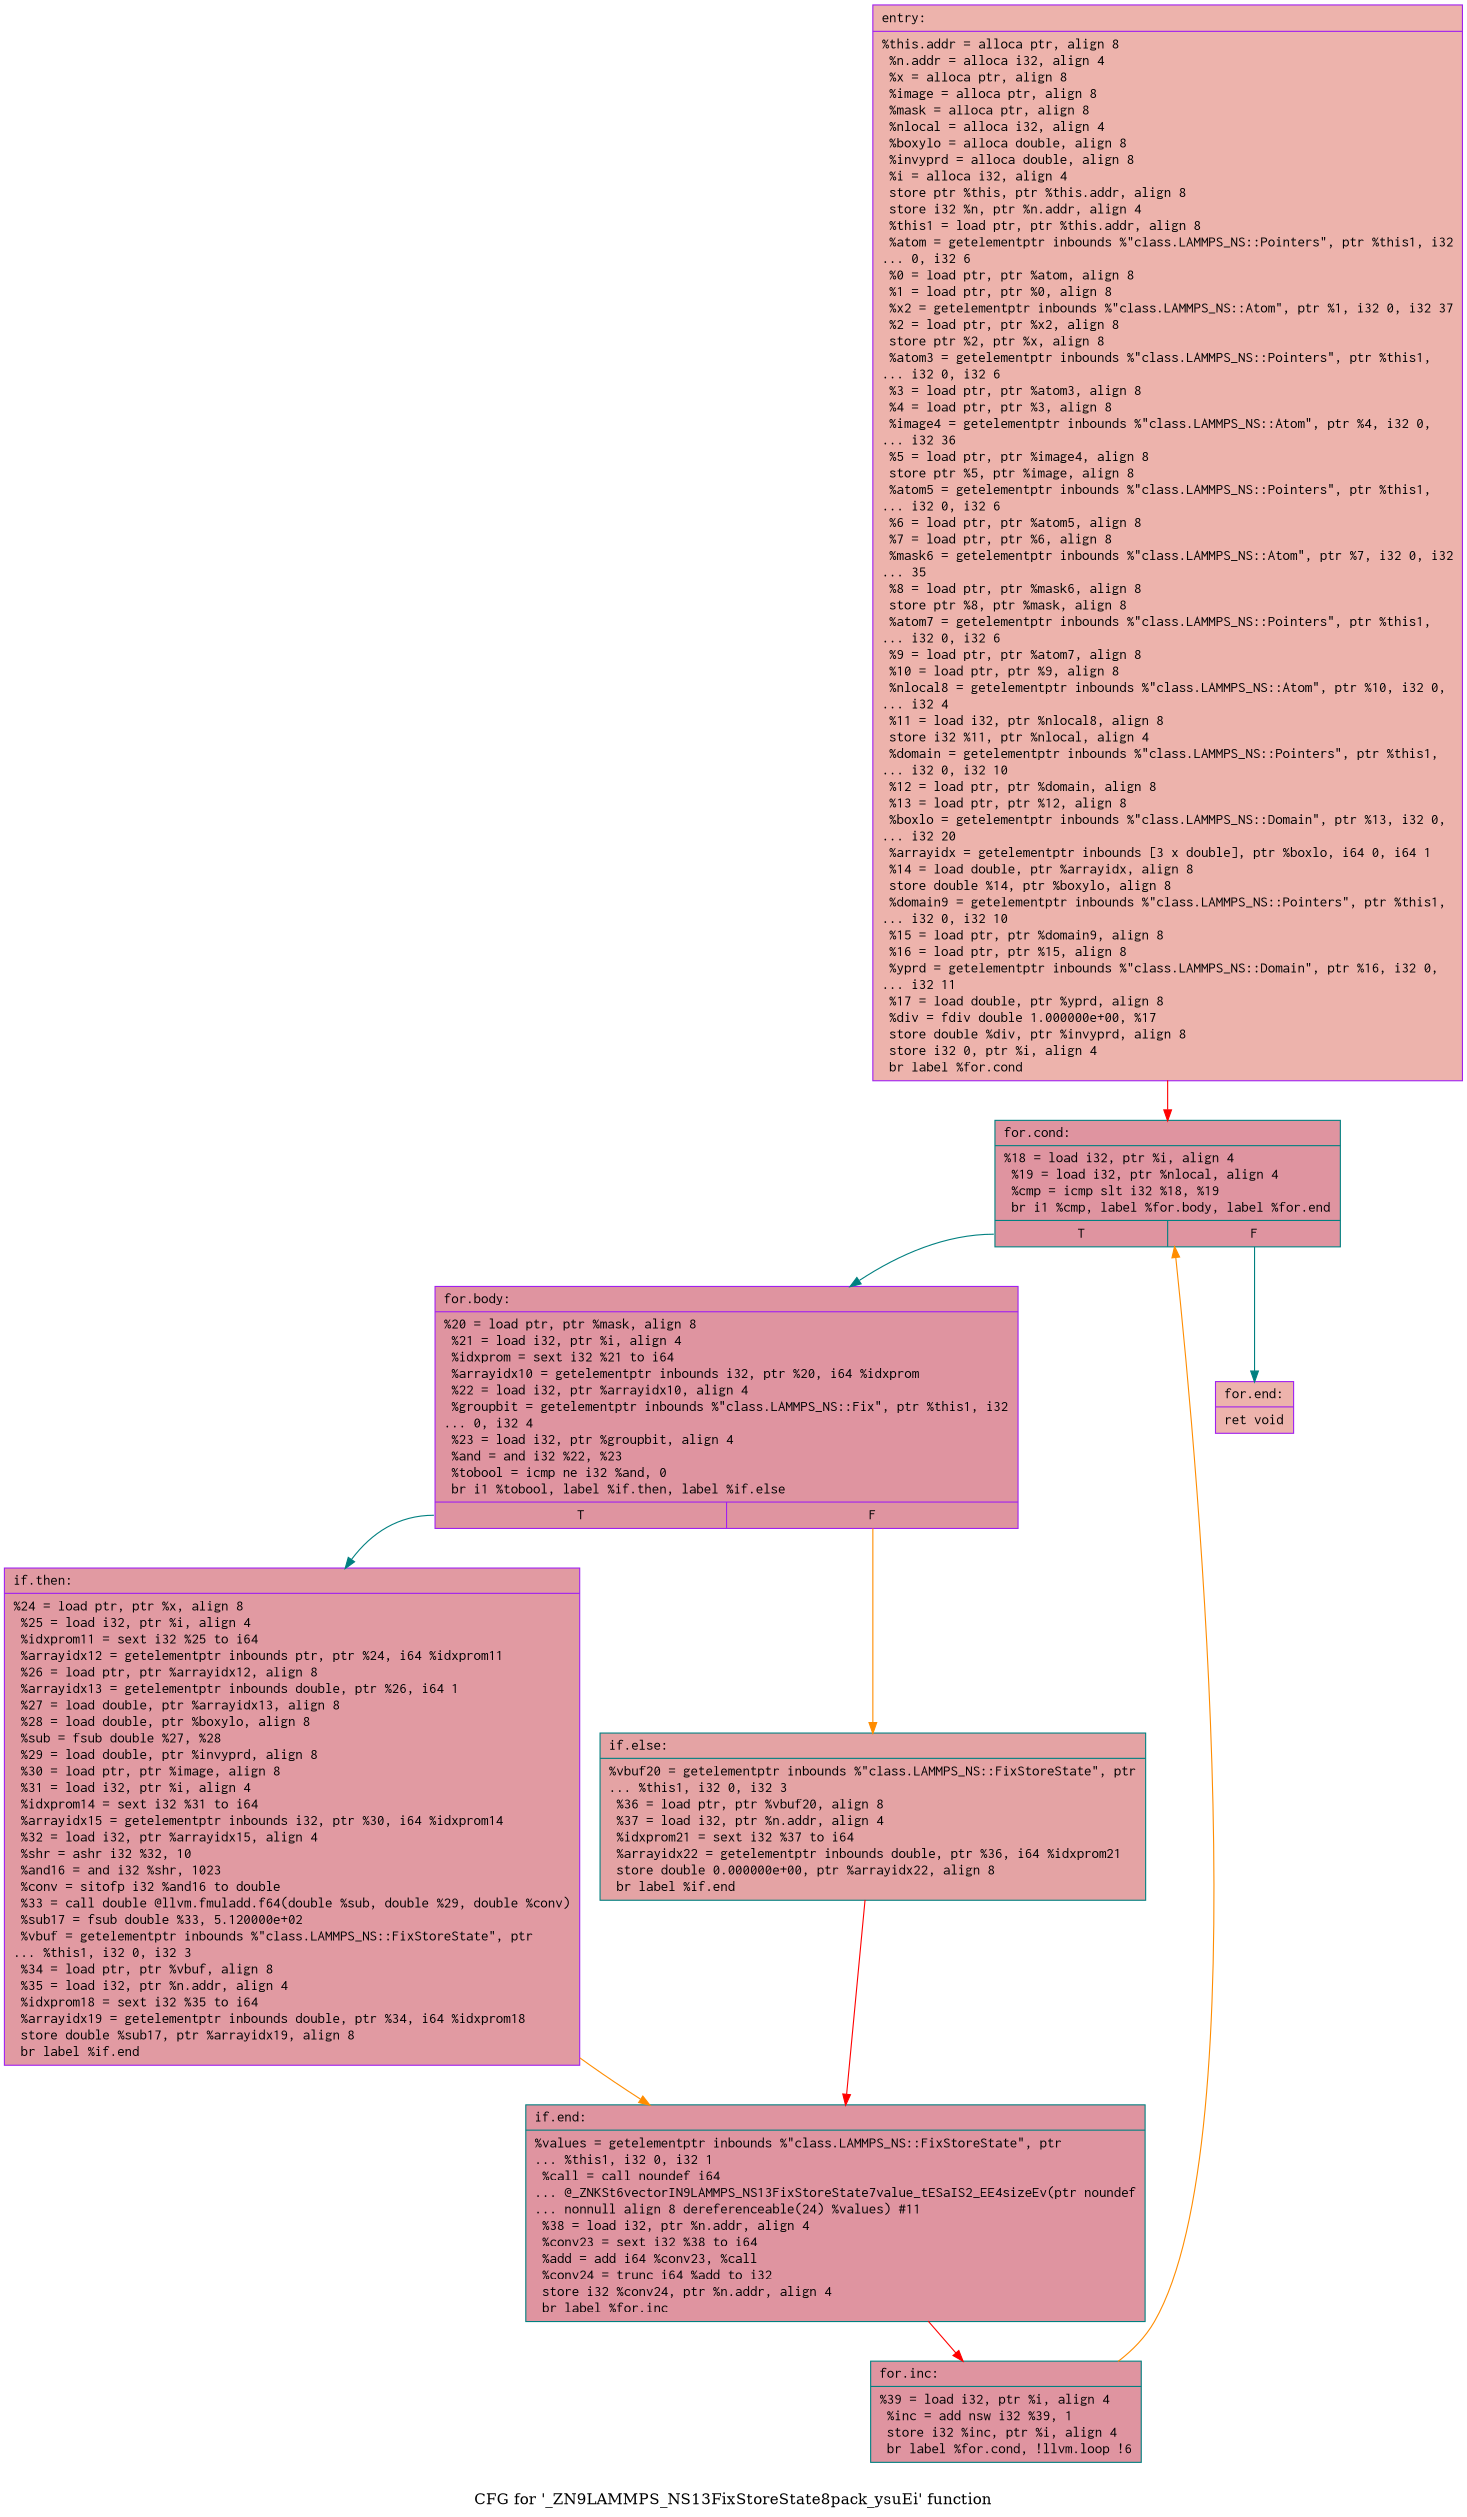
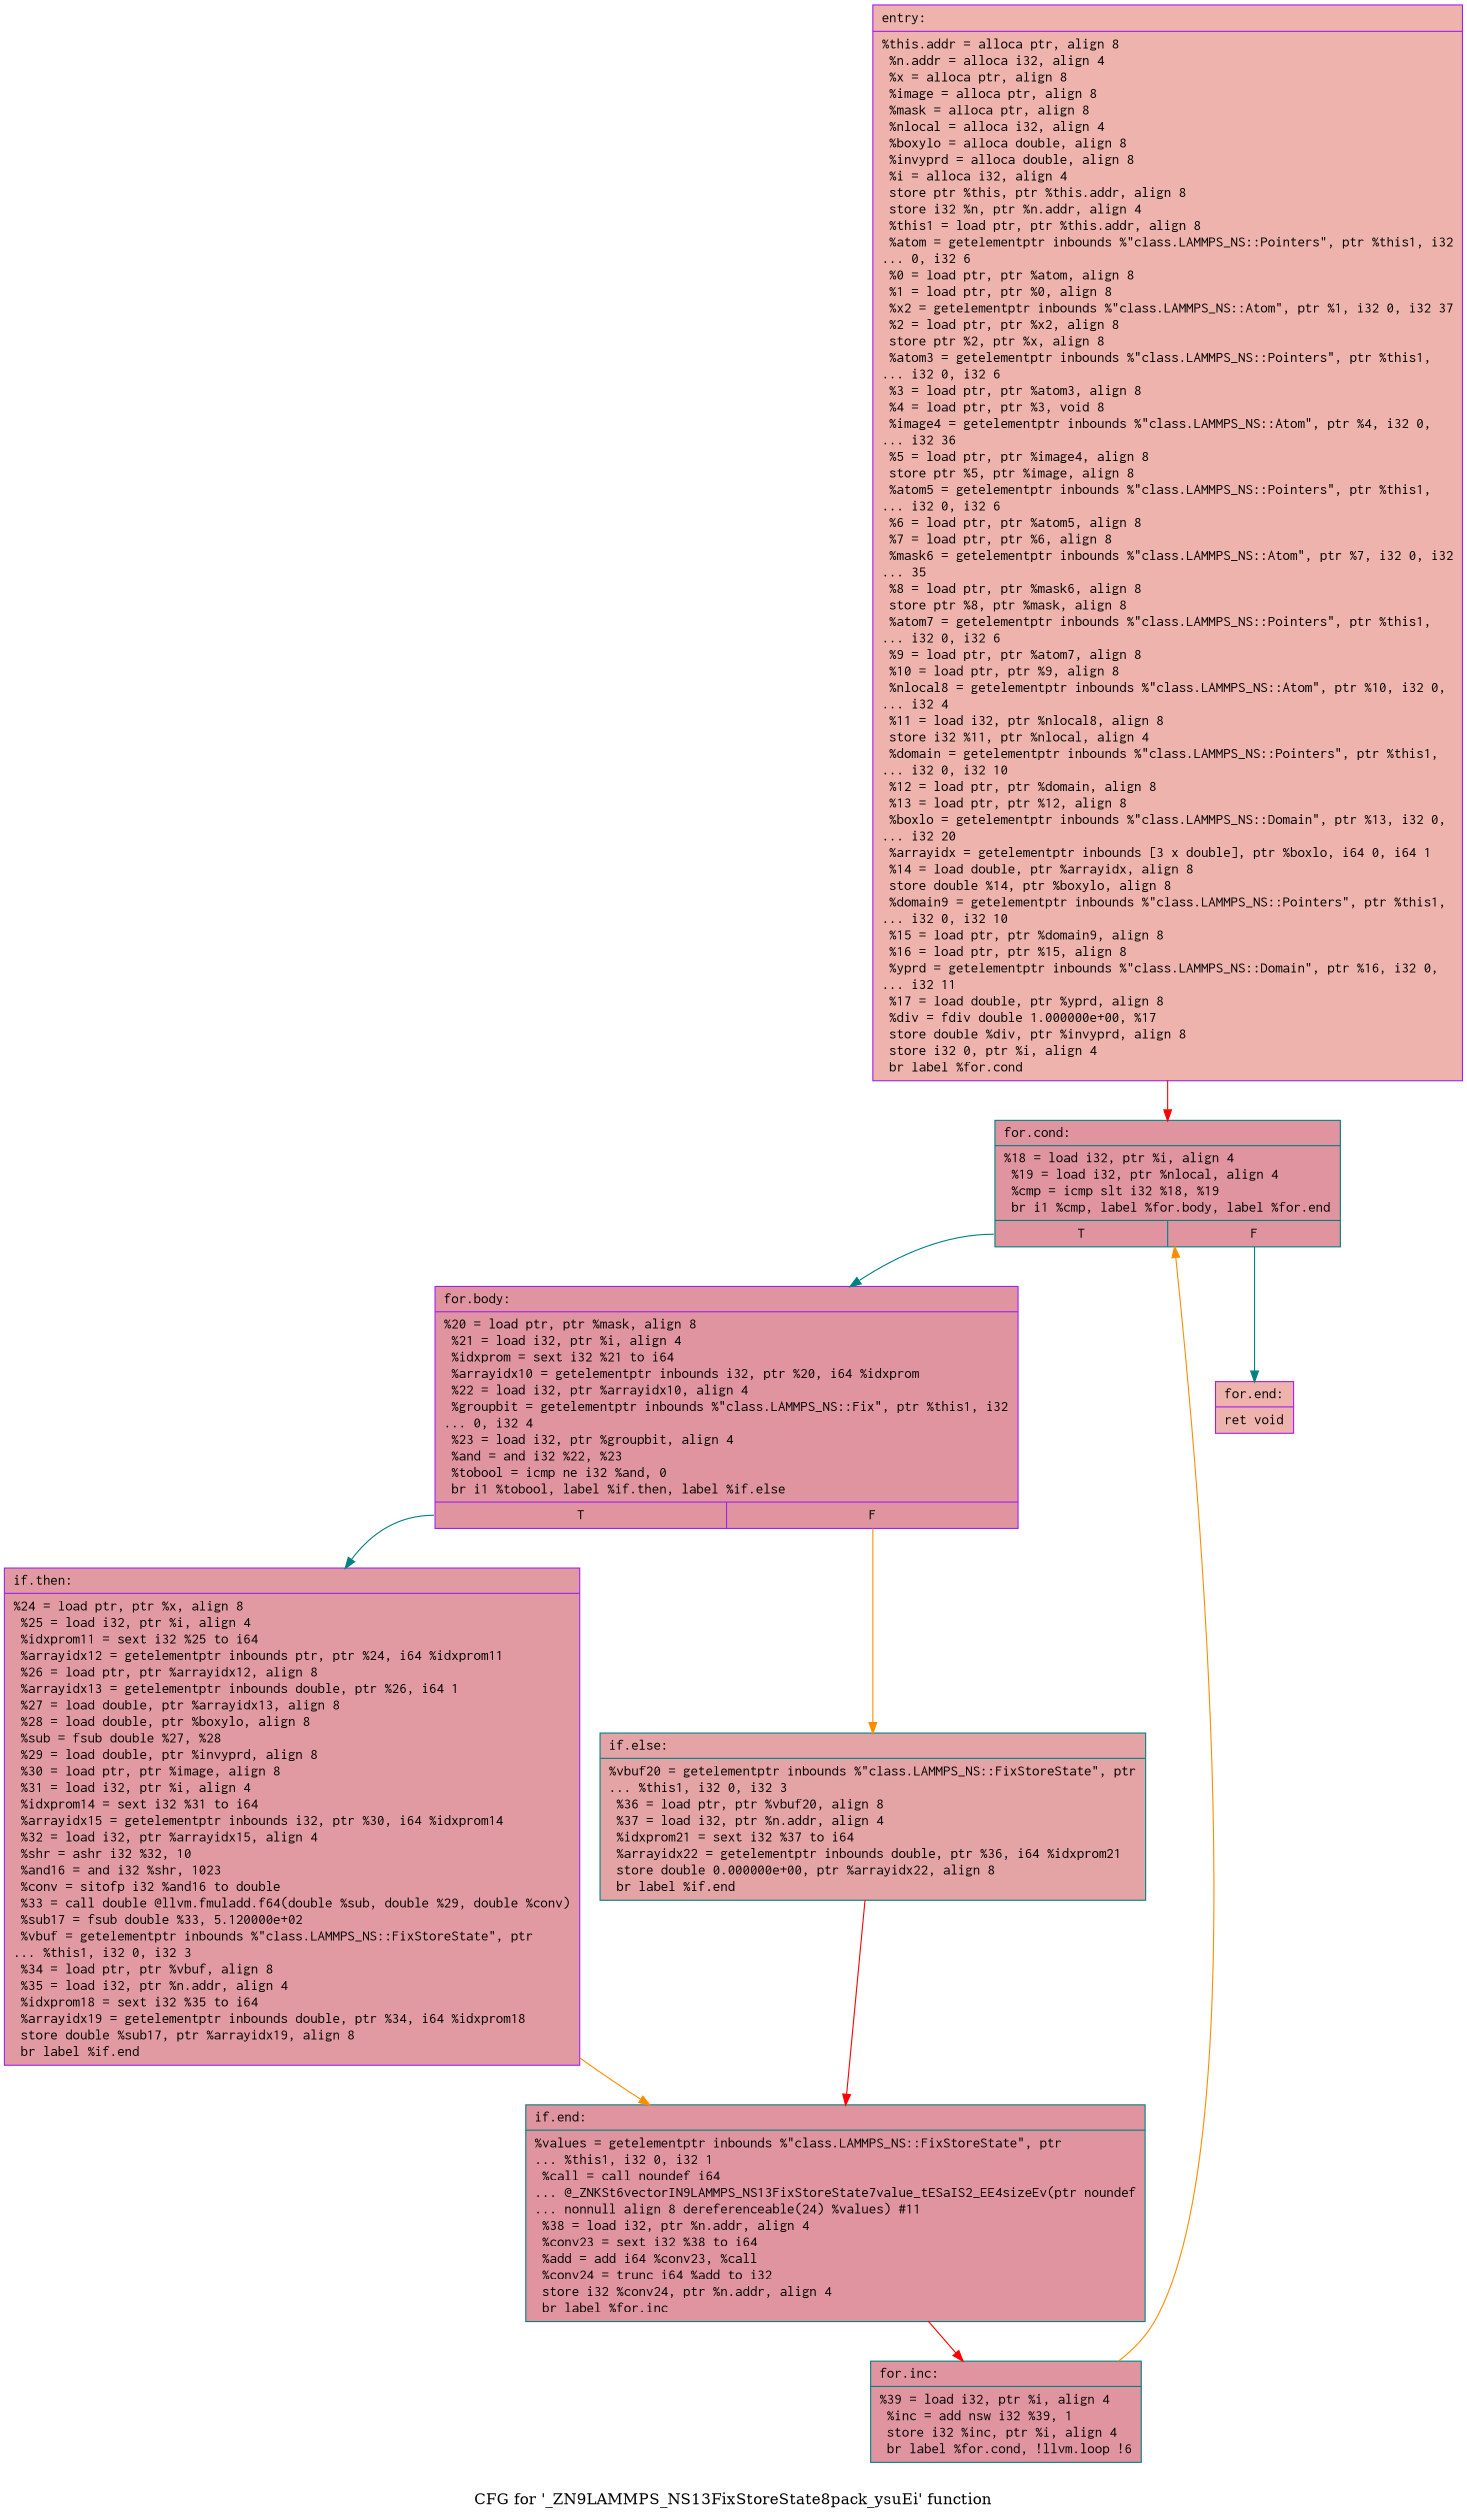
(997, 407) -> (993, 407)
